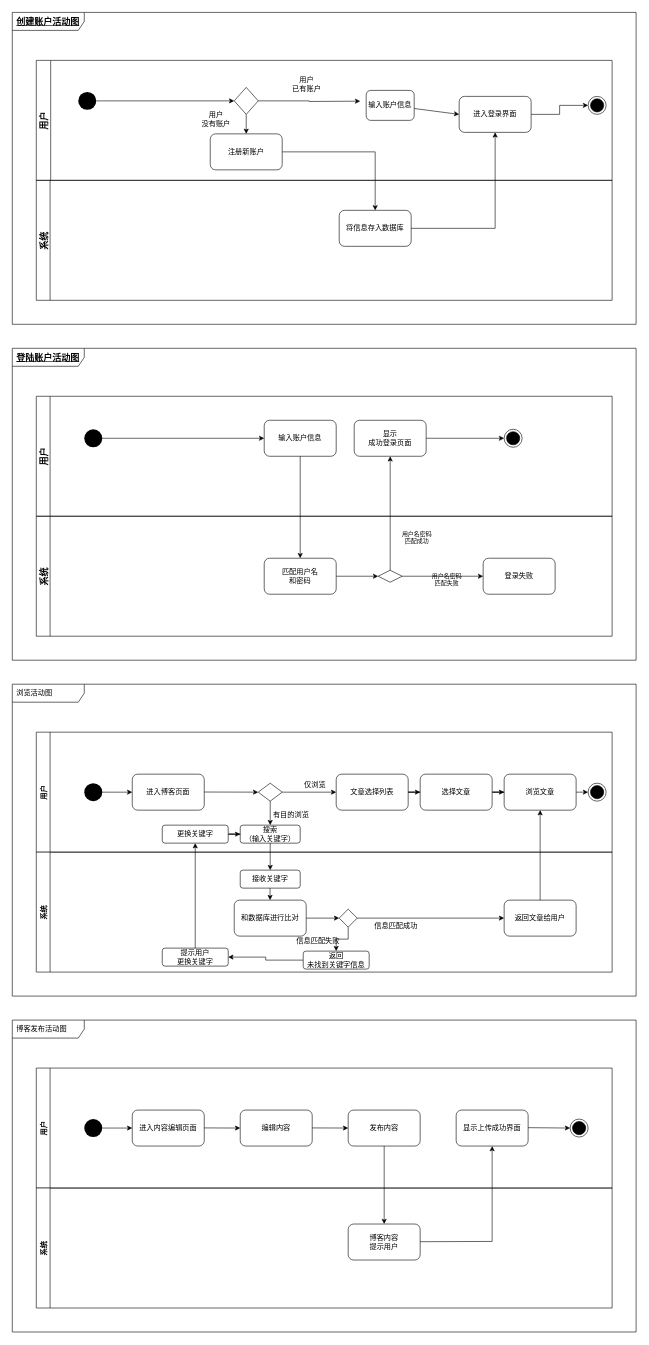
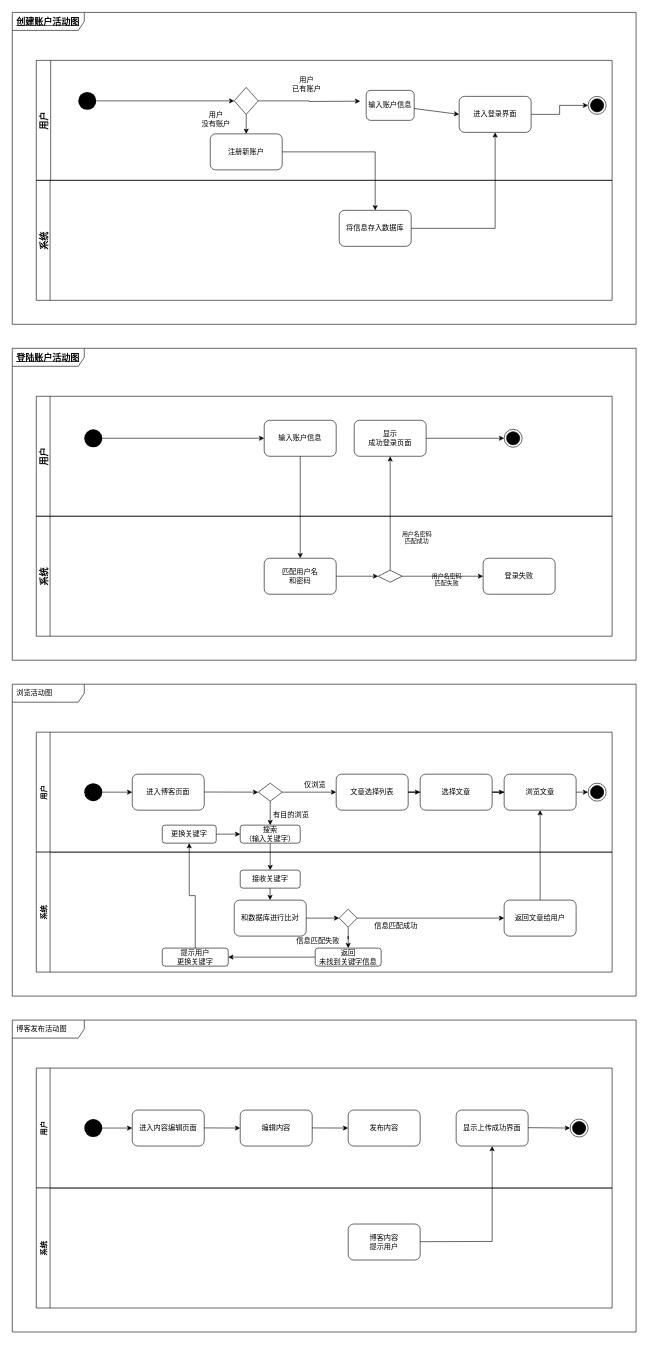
(195, 834) -> (189, 834)
(336, 960) -> (348, 957)
(384, 1218) -> none
